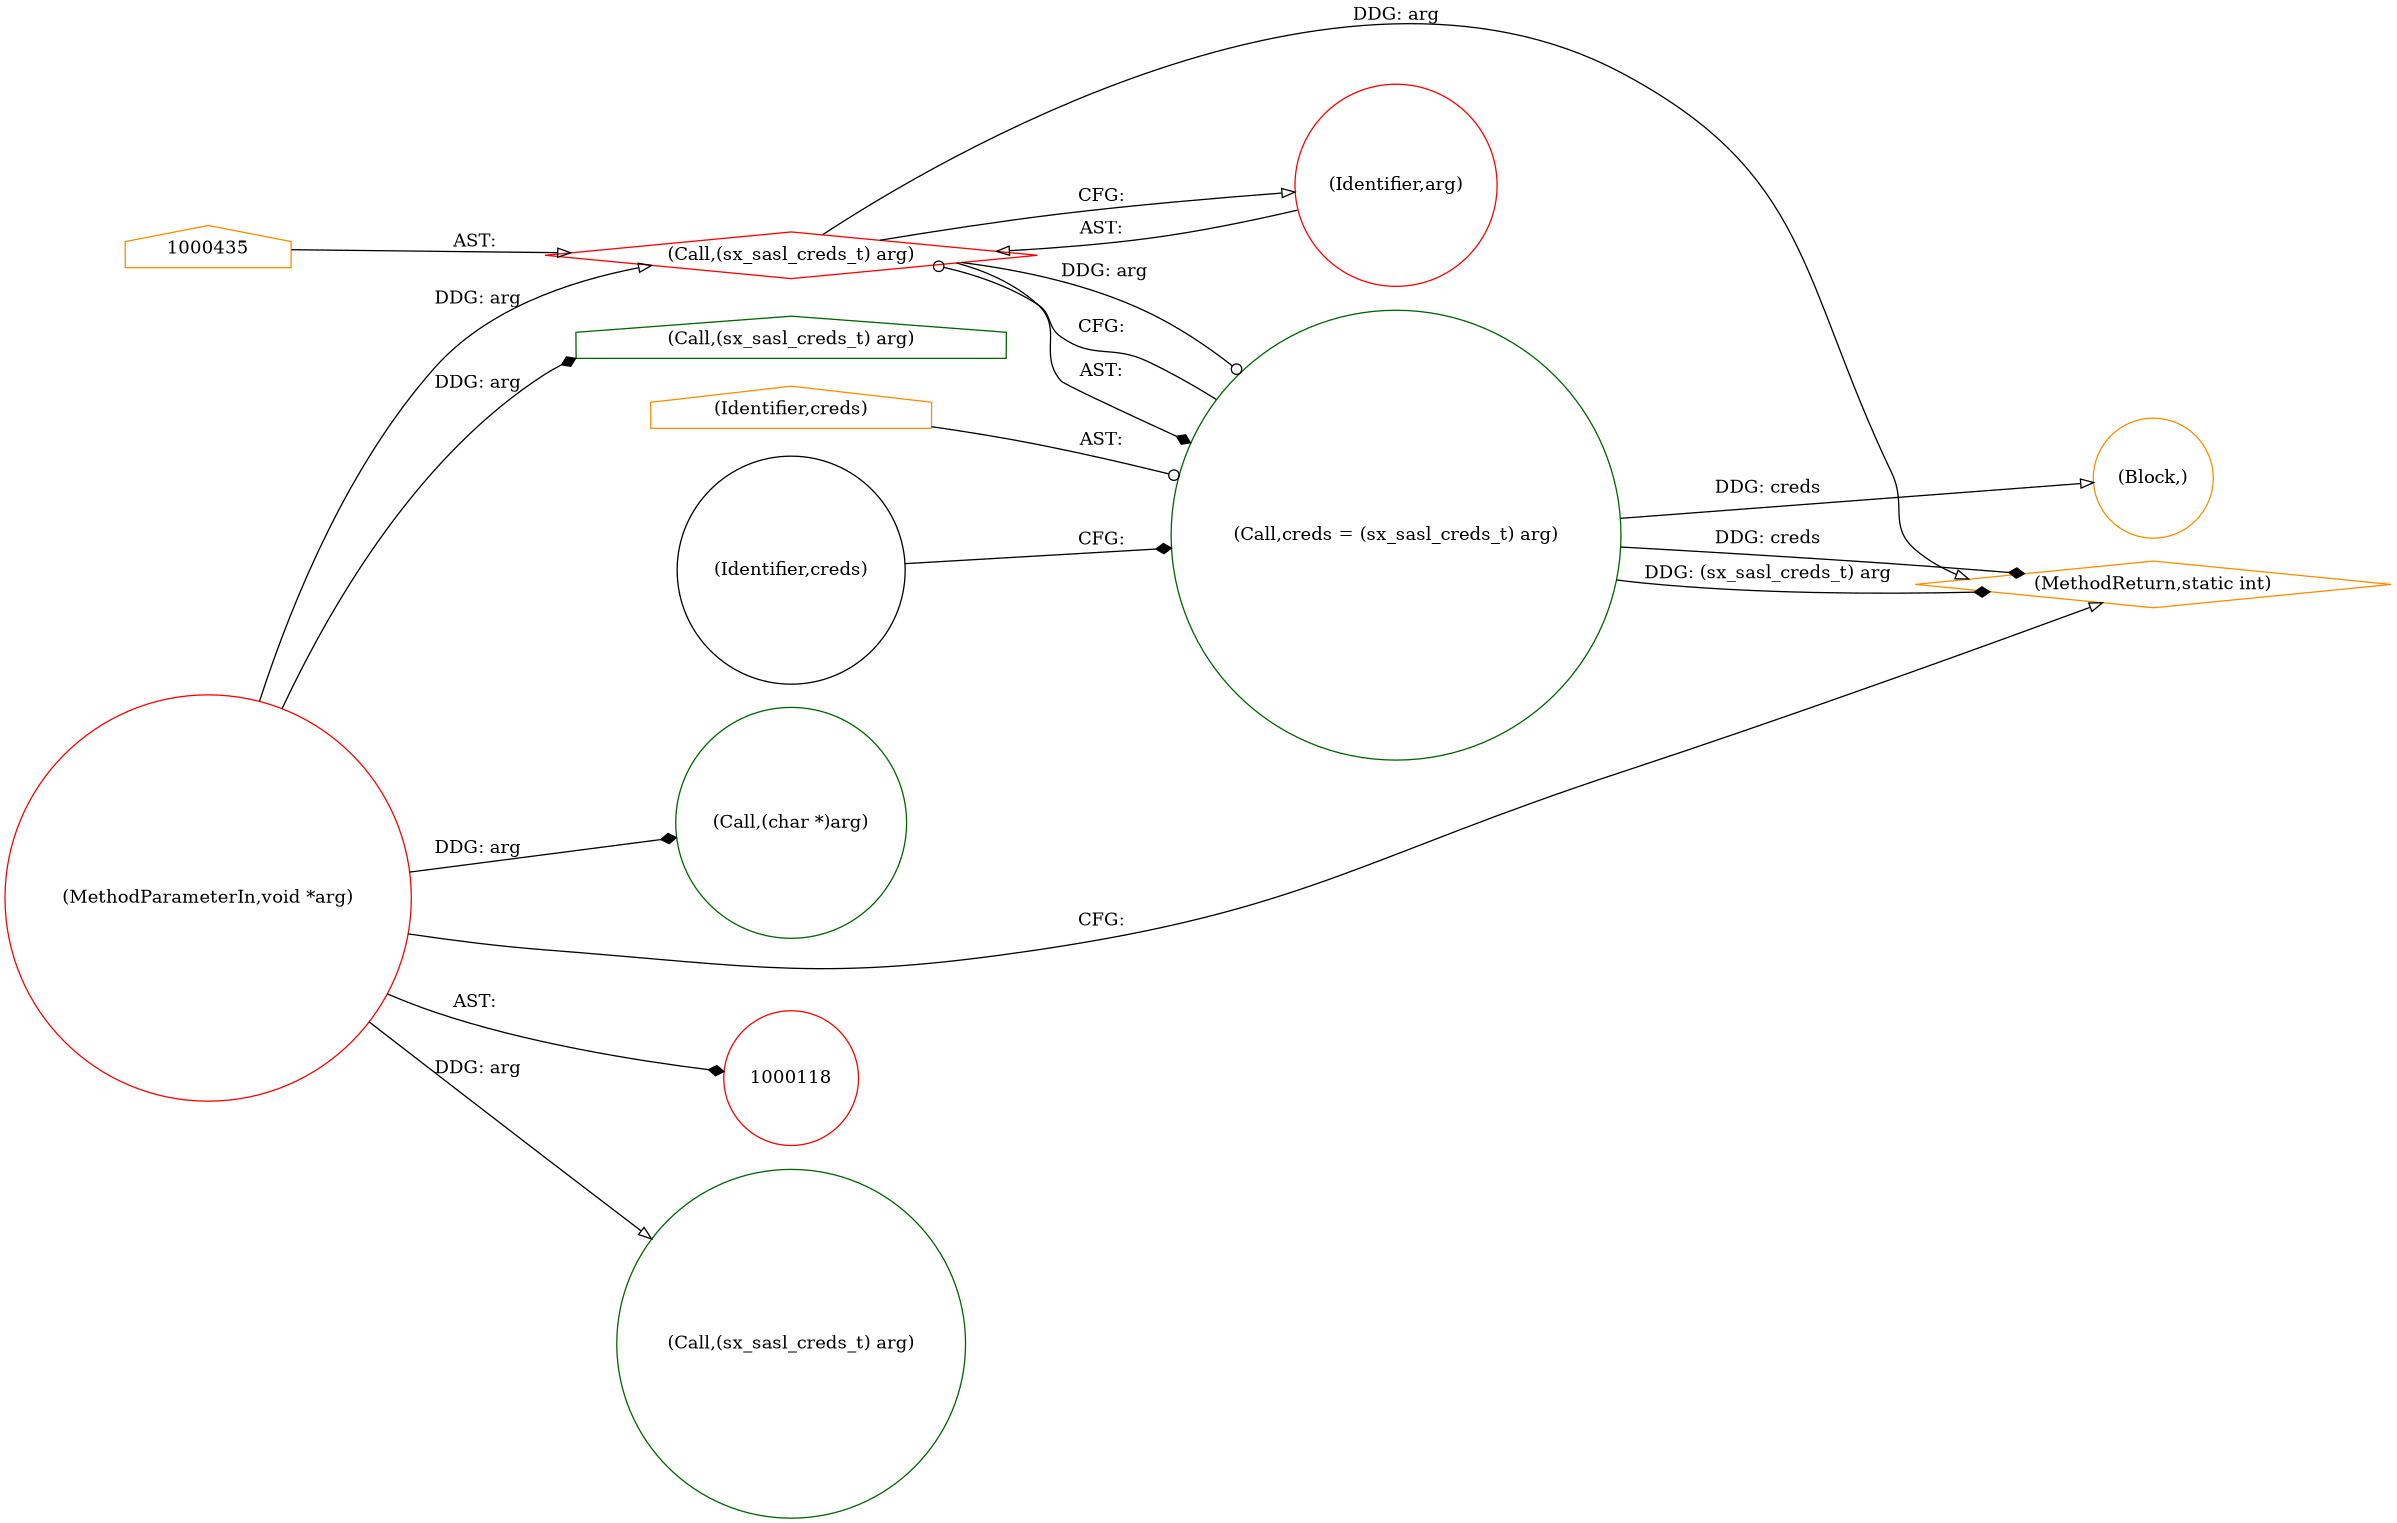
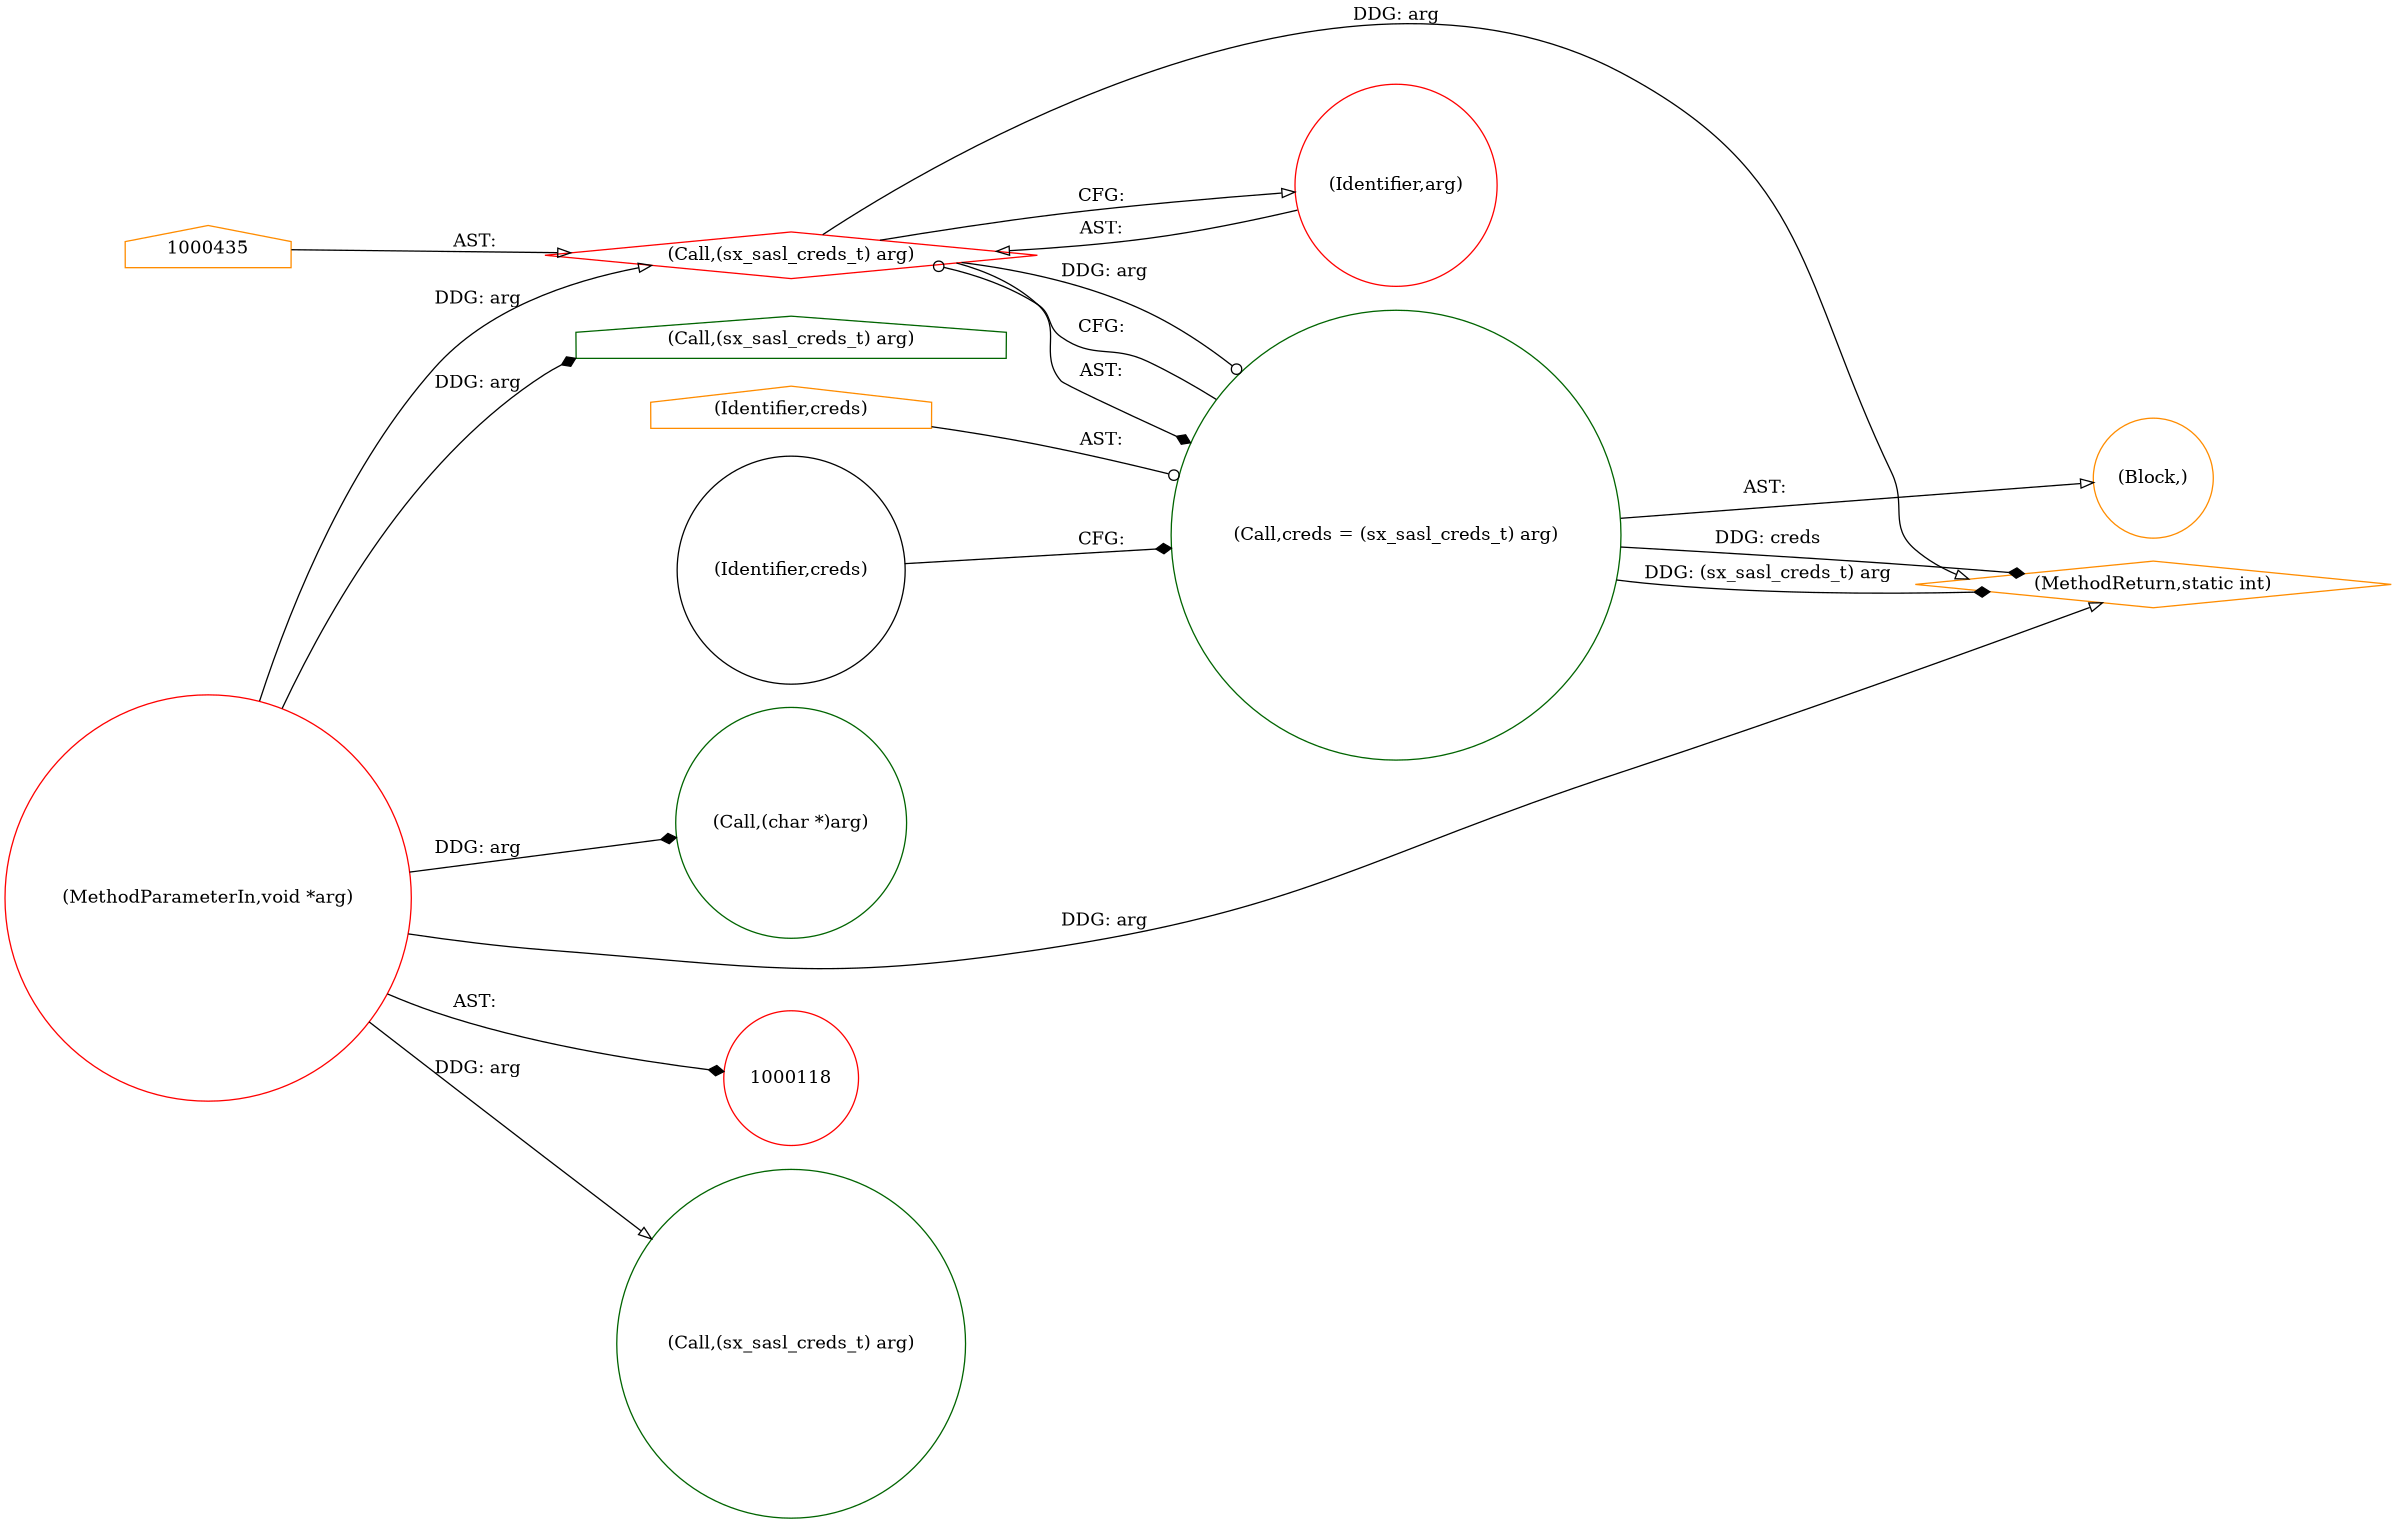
(1768, 488) -> (1768, 488)
(1104, 921) -> (1104, 921)
